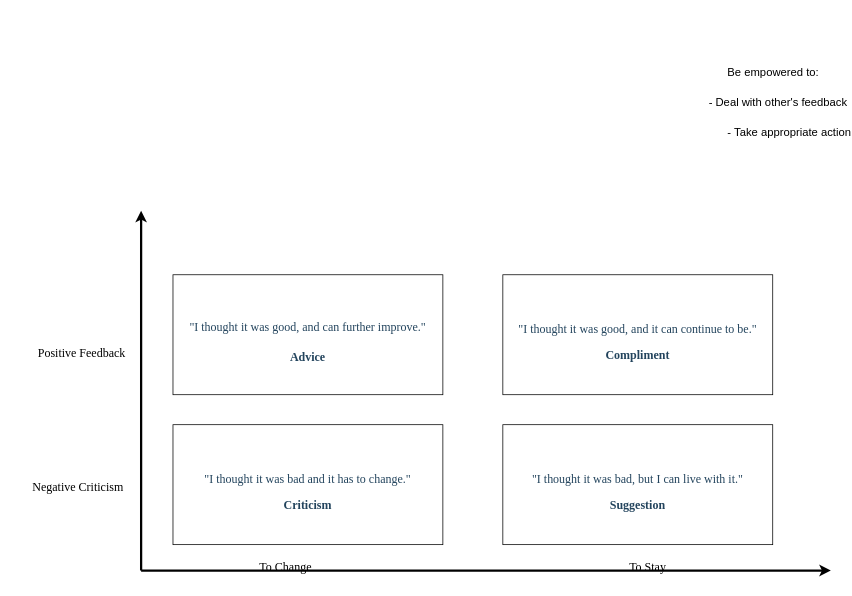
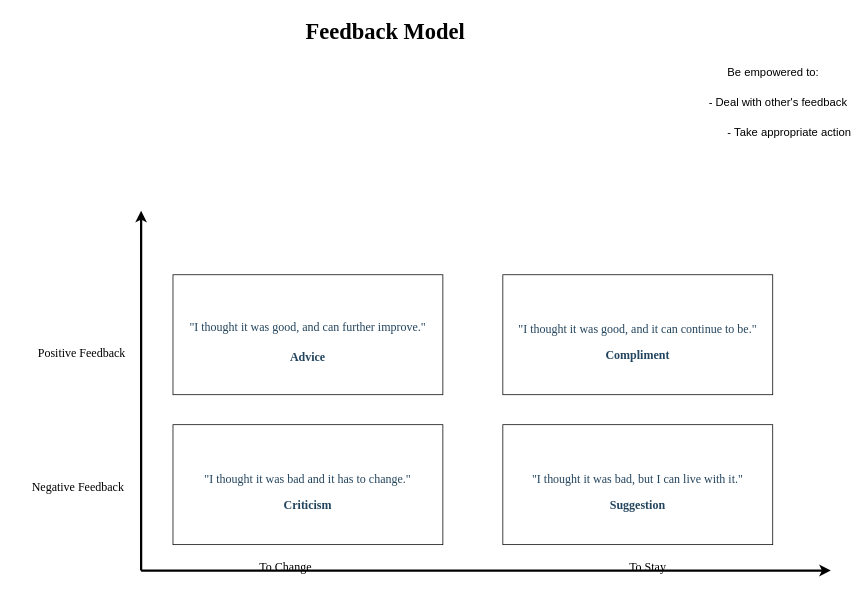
none -> (385, 33)
(78, 487) -> (78, 487)
